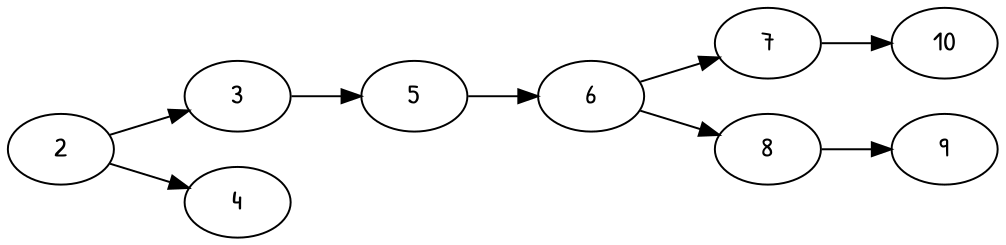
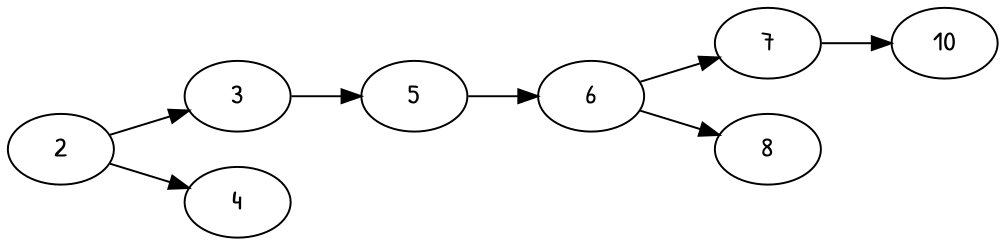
(945, 149) -> none
